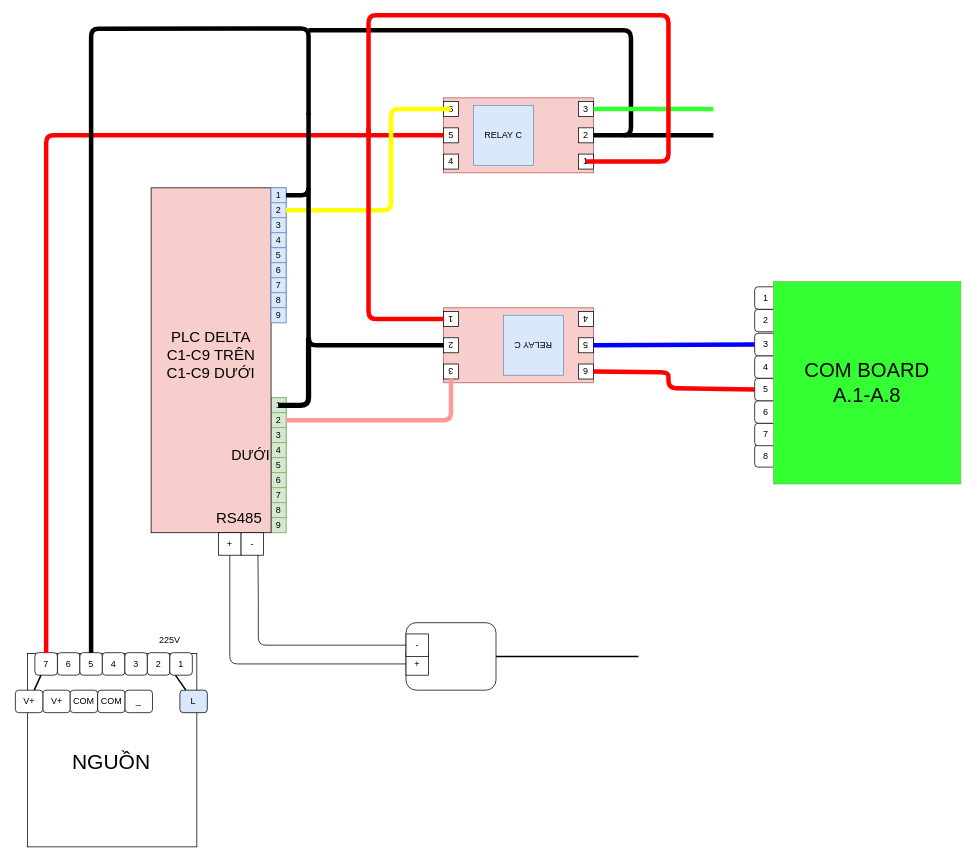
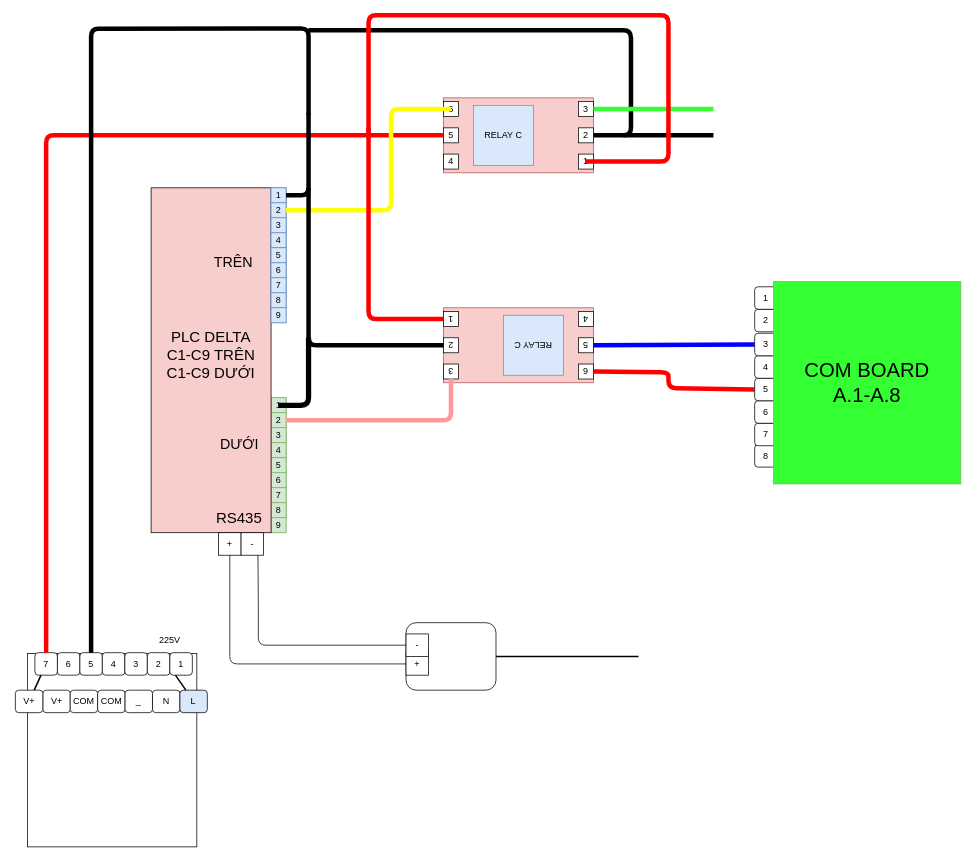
none -> (234, 263)
(251, 456) -> (239, 445)
(239, 518) -> (239, 518)
none -> (166, 702)
(111, 762) -> none
